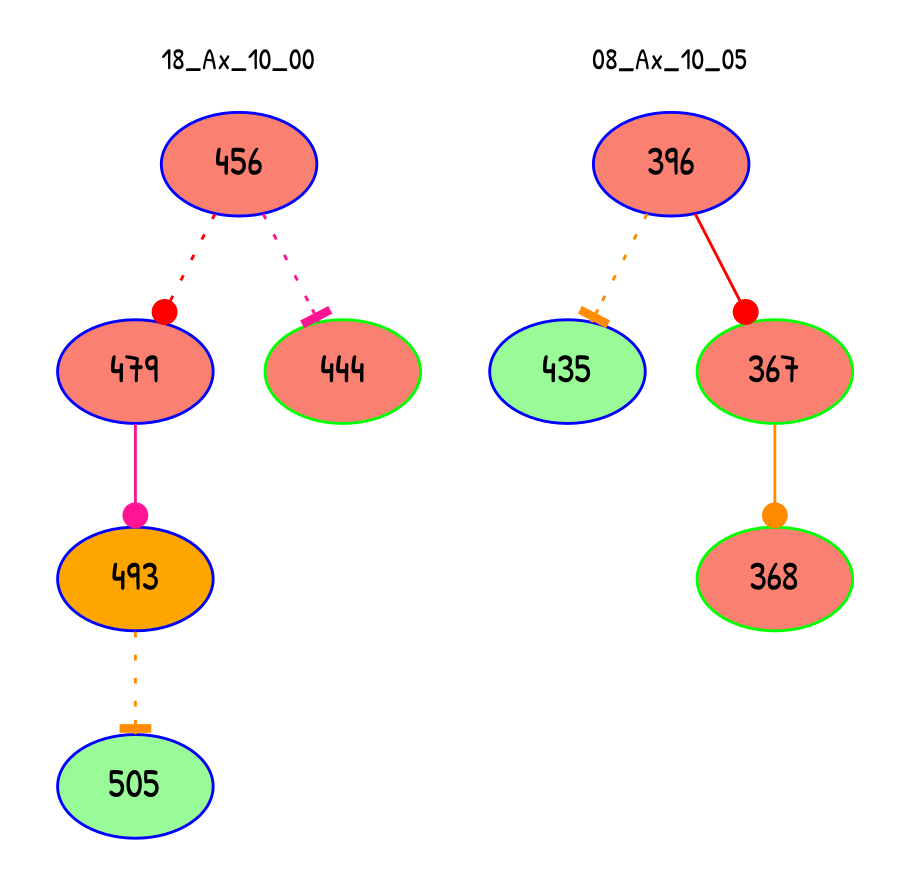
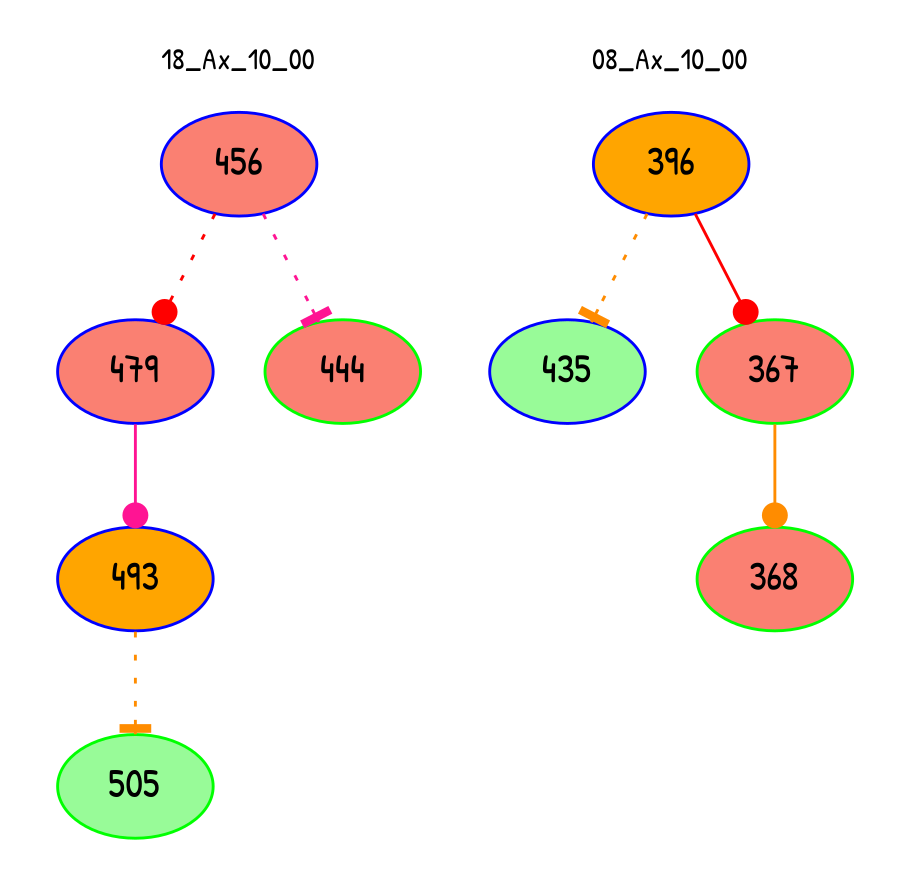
(671, 62) -> (671, 62)
(671, 164) -> (671, 164)
(135, 786) -> (135, 786)
